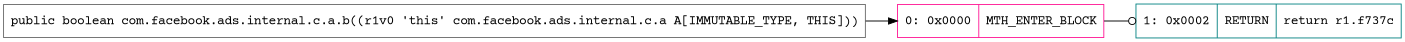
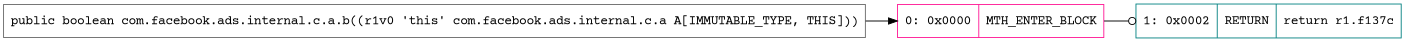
(1339, 21) -> (1339, 21)
